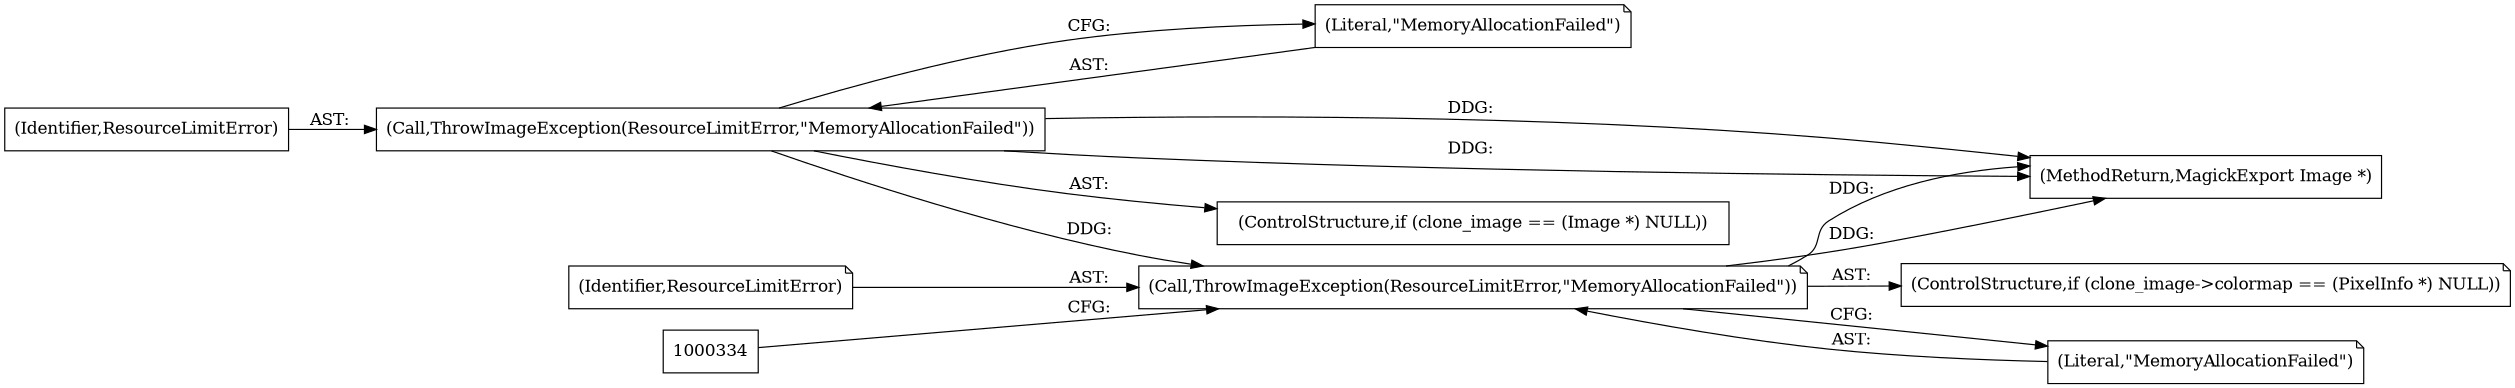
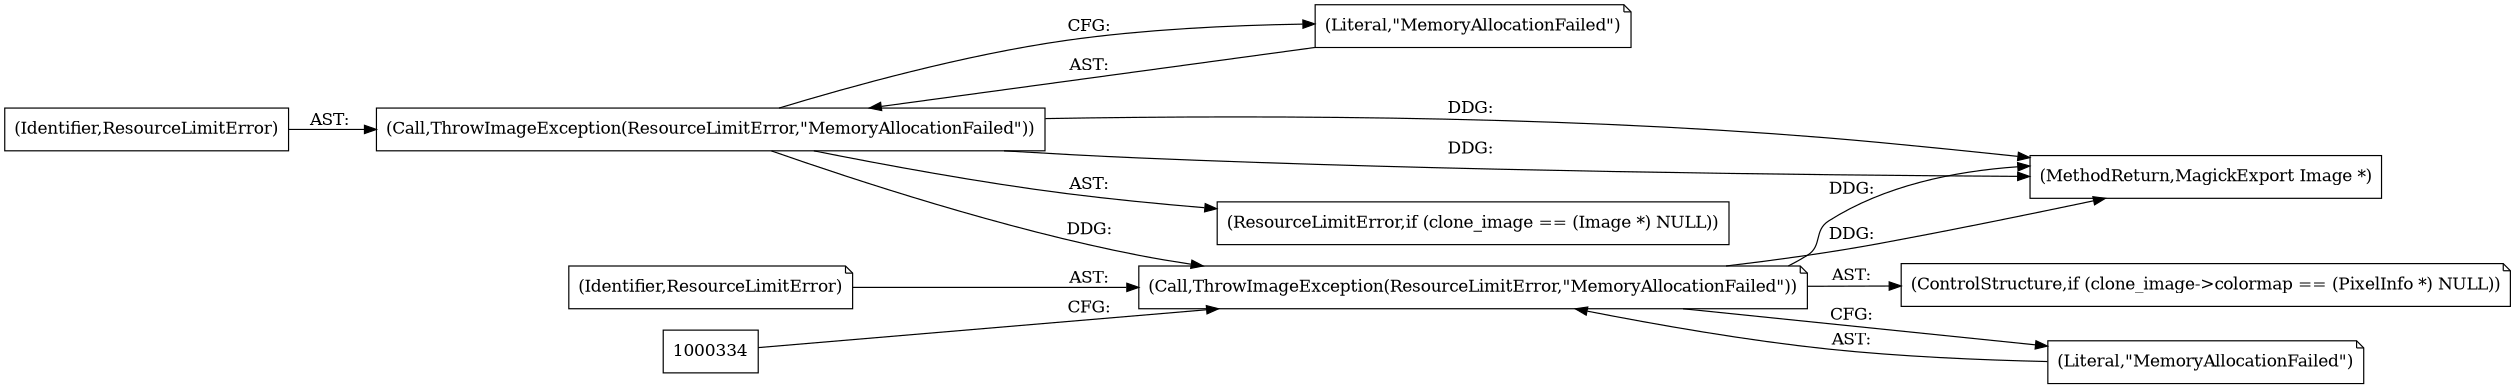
(1473, 223) -> (1473, 223)
